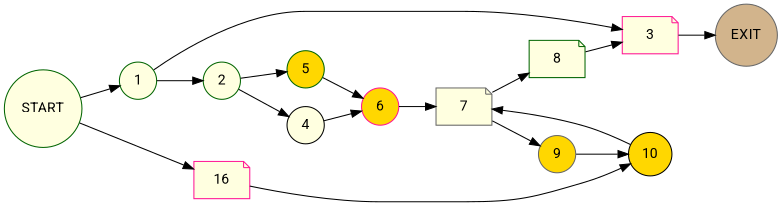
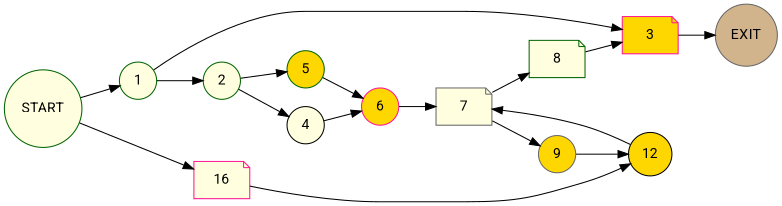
(650, 35) -> (650, 35)
(650, 154) -> (650, 154)
